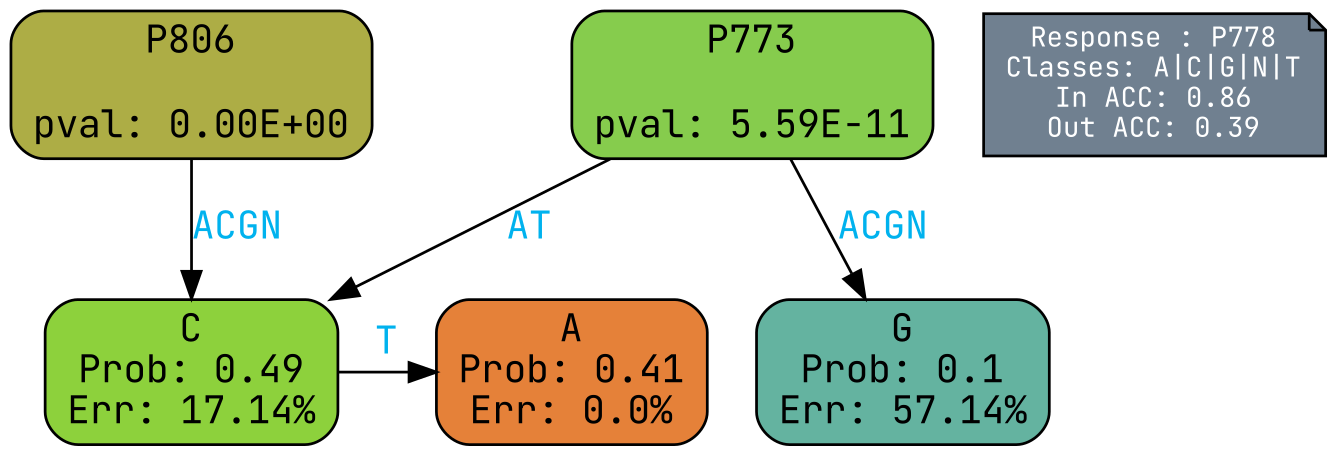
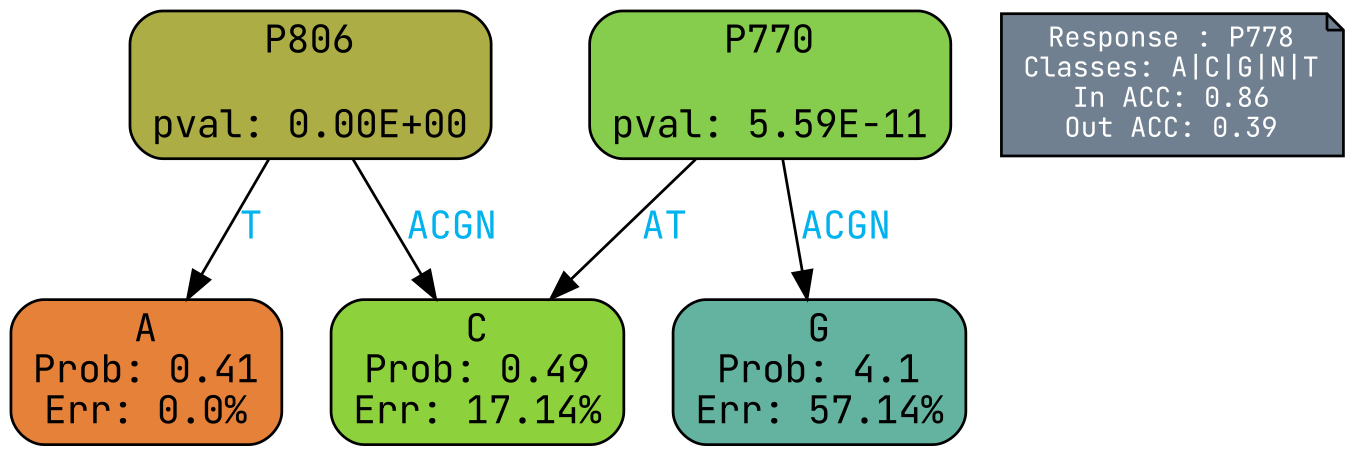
(752, 85) -> (770, 85)
(374, 372) -> (235, 217)
(903, 372) -> (819, 372)
